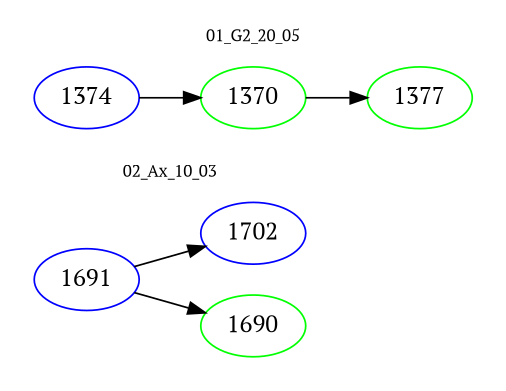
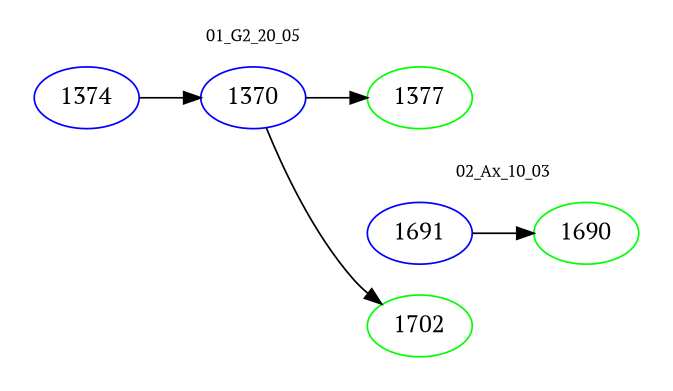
(253, 98) -> (253, 98)
(253, 233) -> (420, 326)
(161, 259) -> (309, 216)
